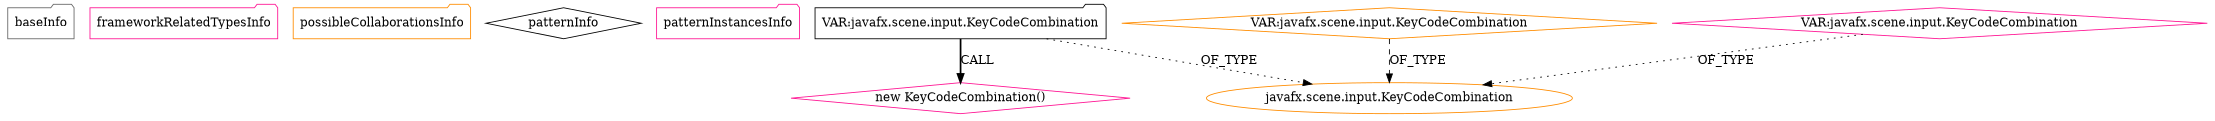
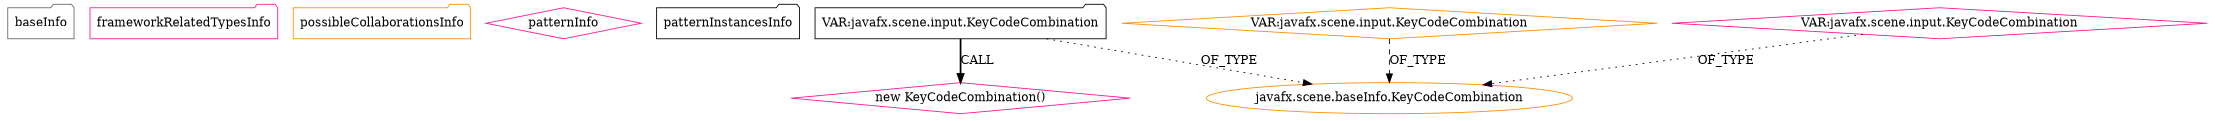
(564, 23) -> (564, 23)
(728, 23) -> (728, 23)
(1389, 98) -> (1389, 98)
